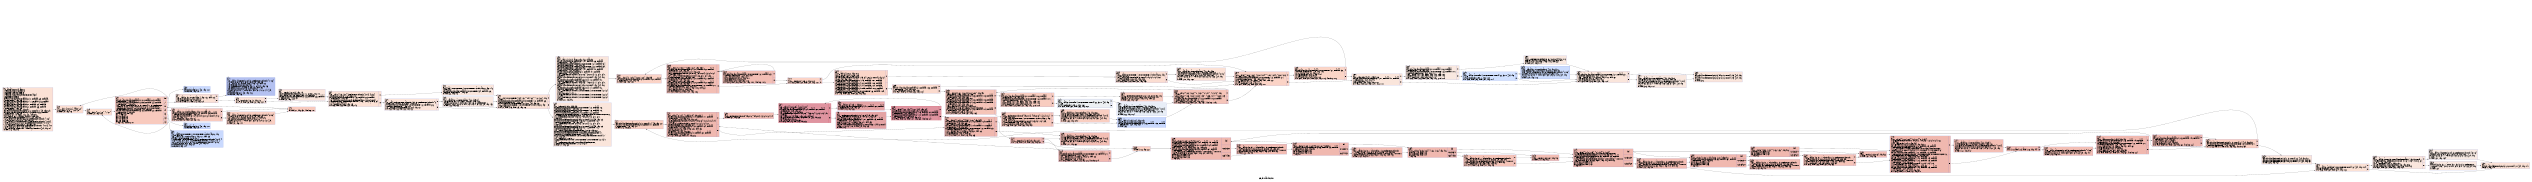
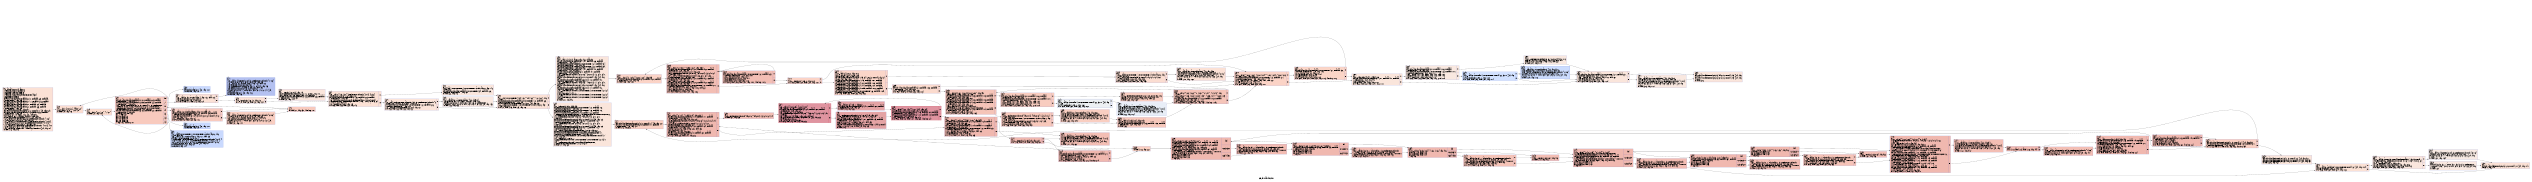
(1142, 122) -> (1142, 122)
